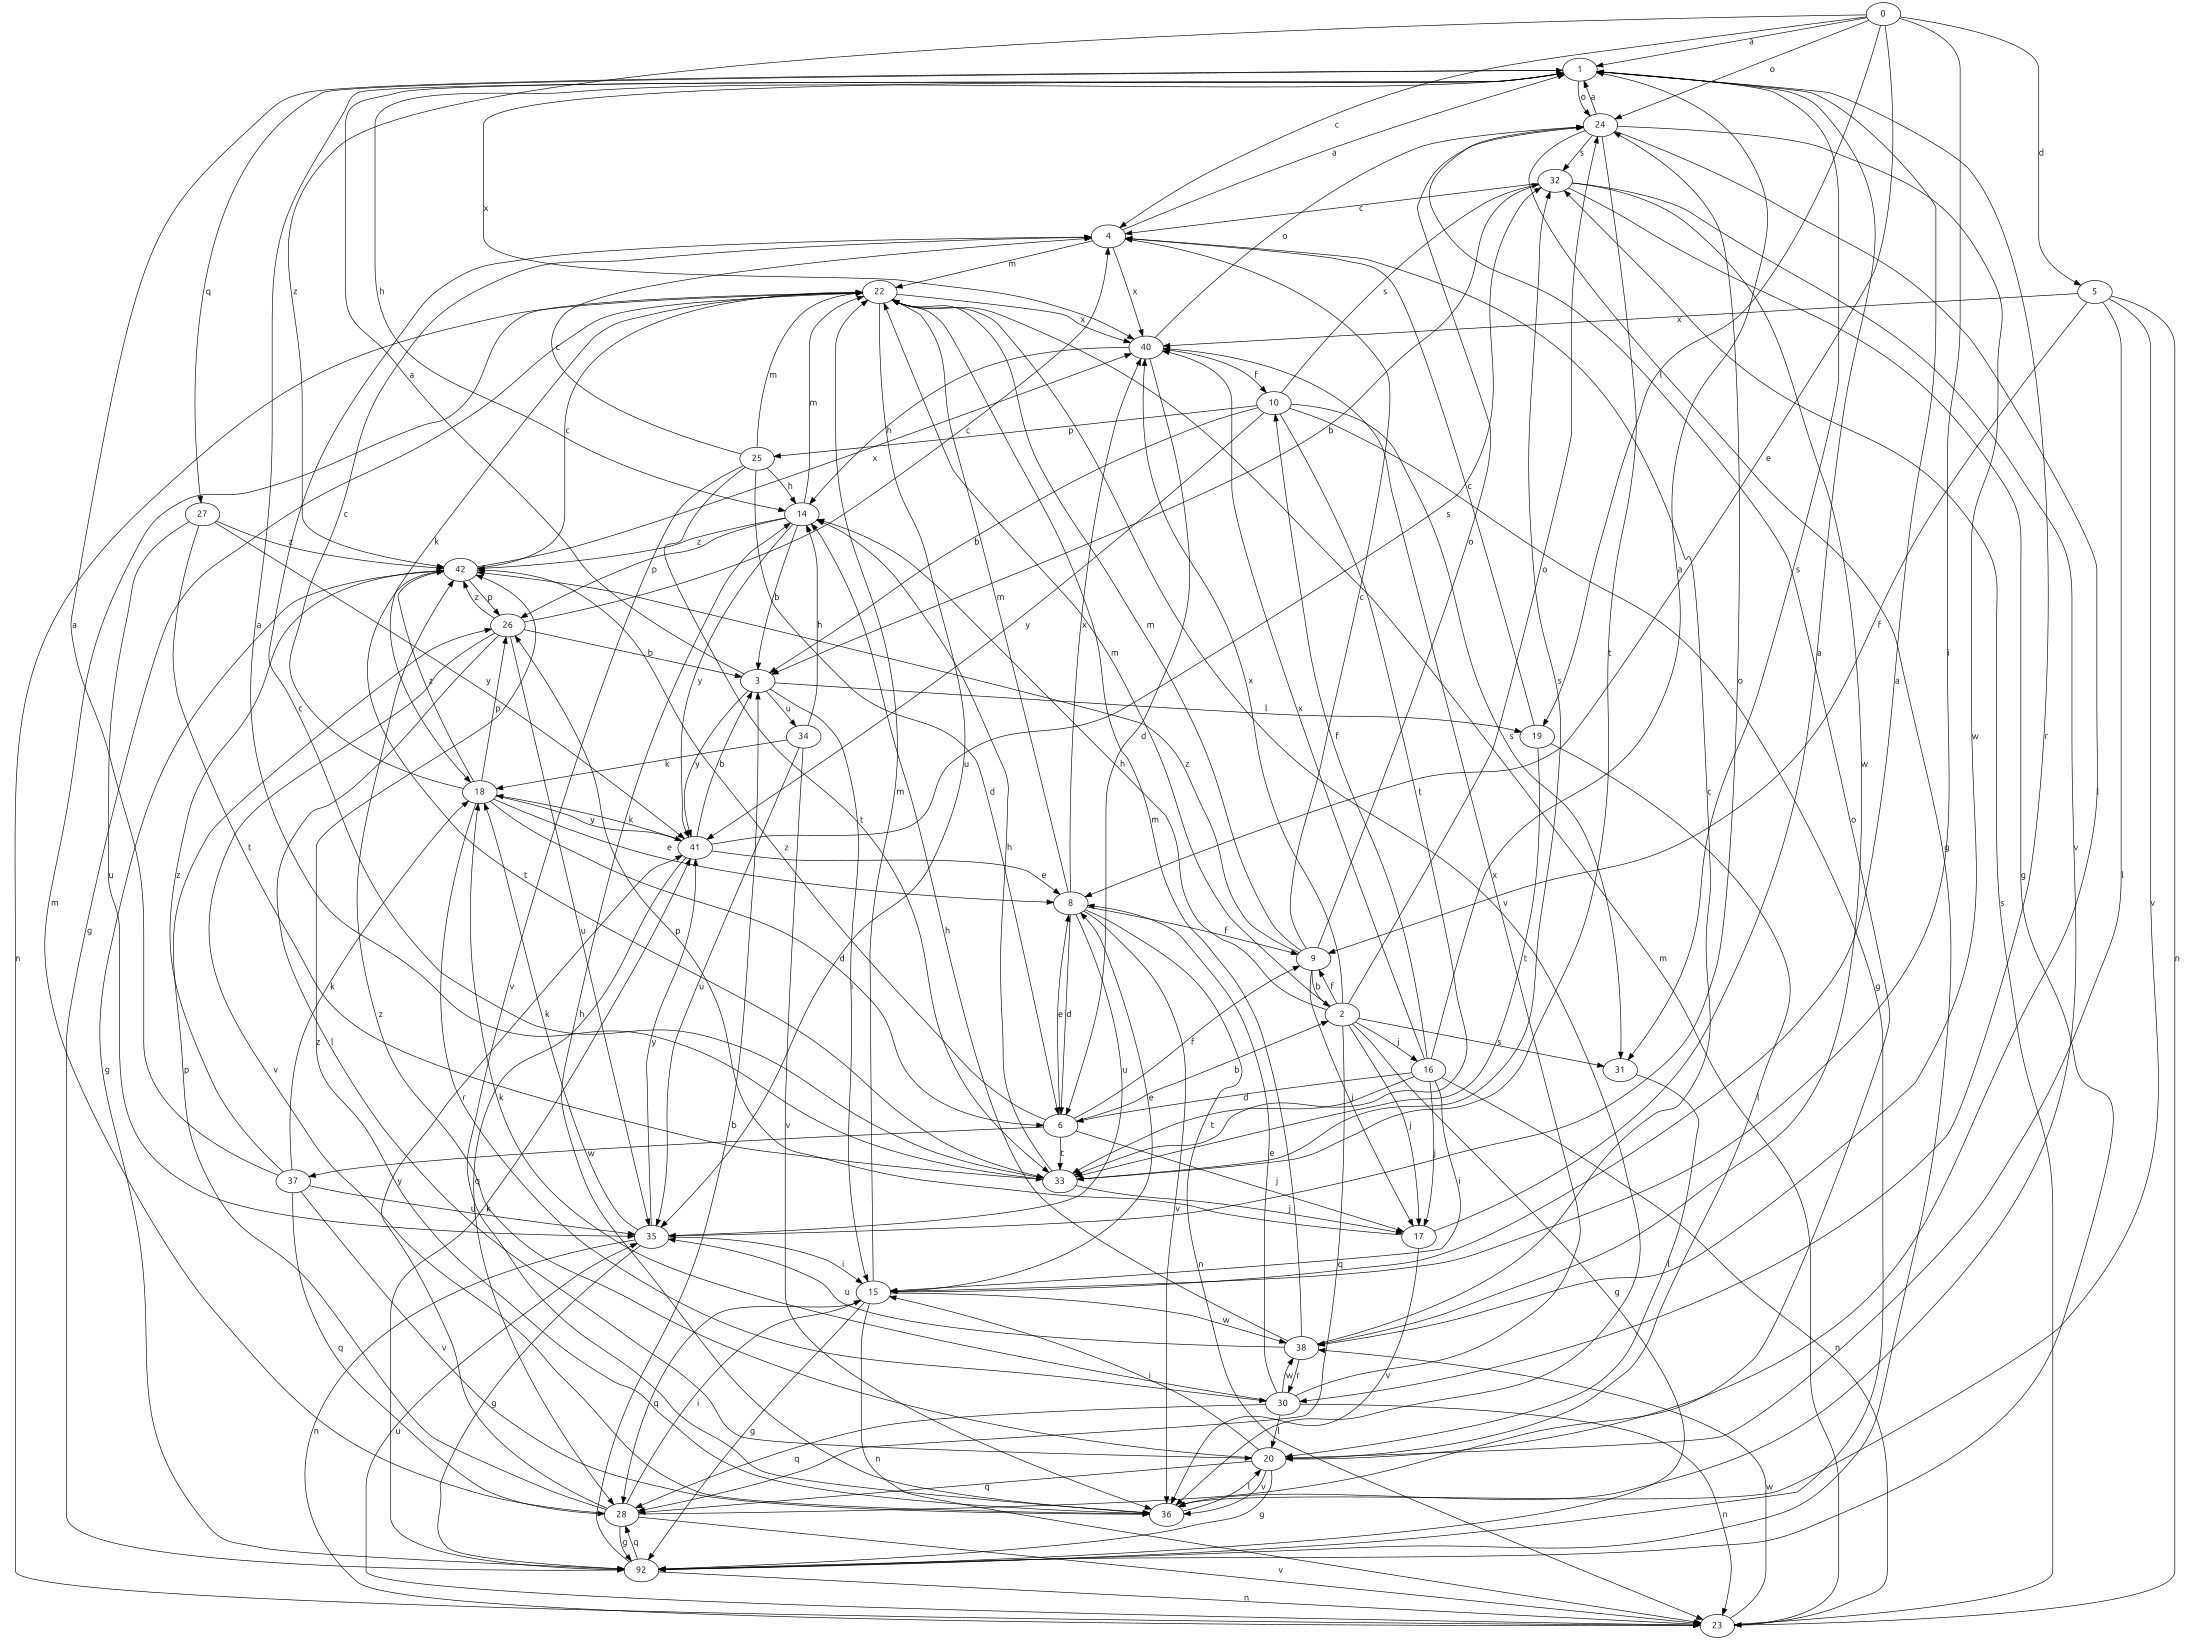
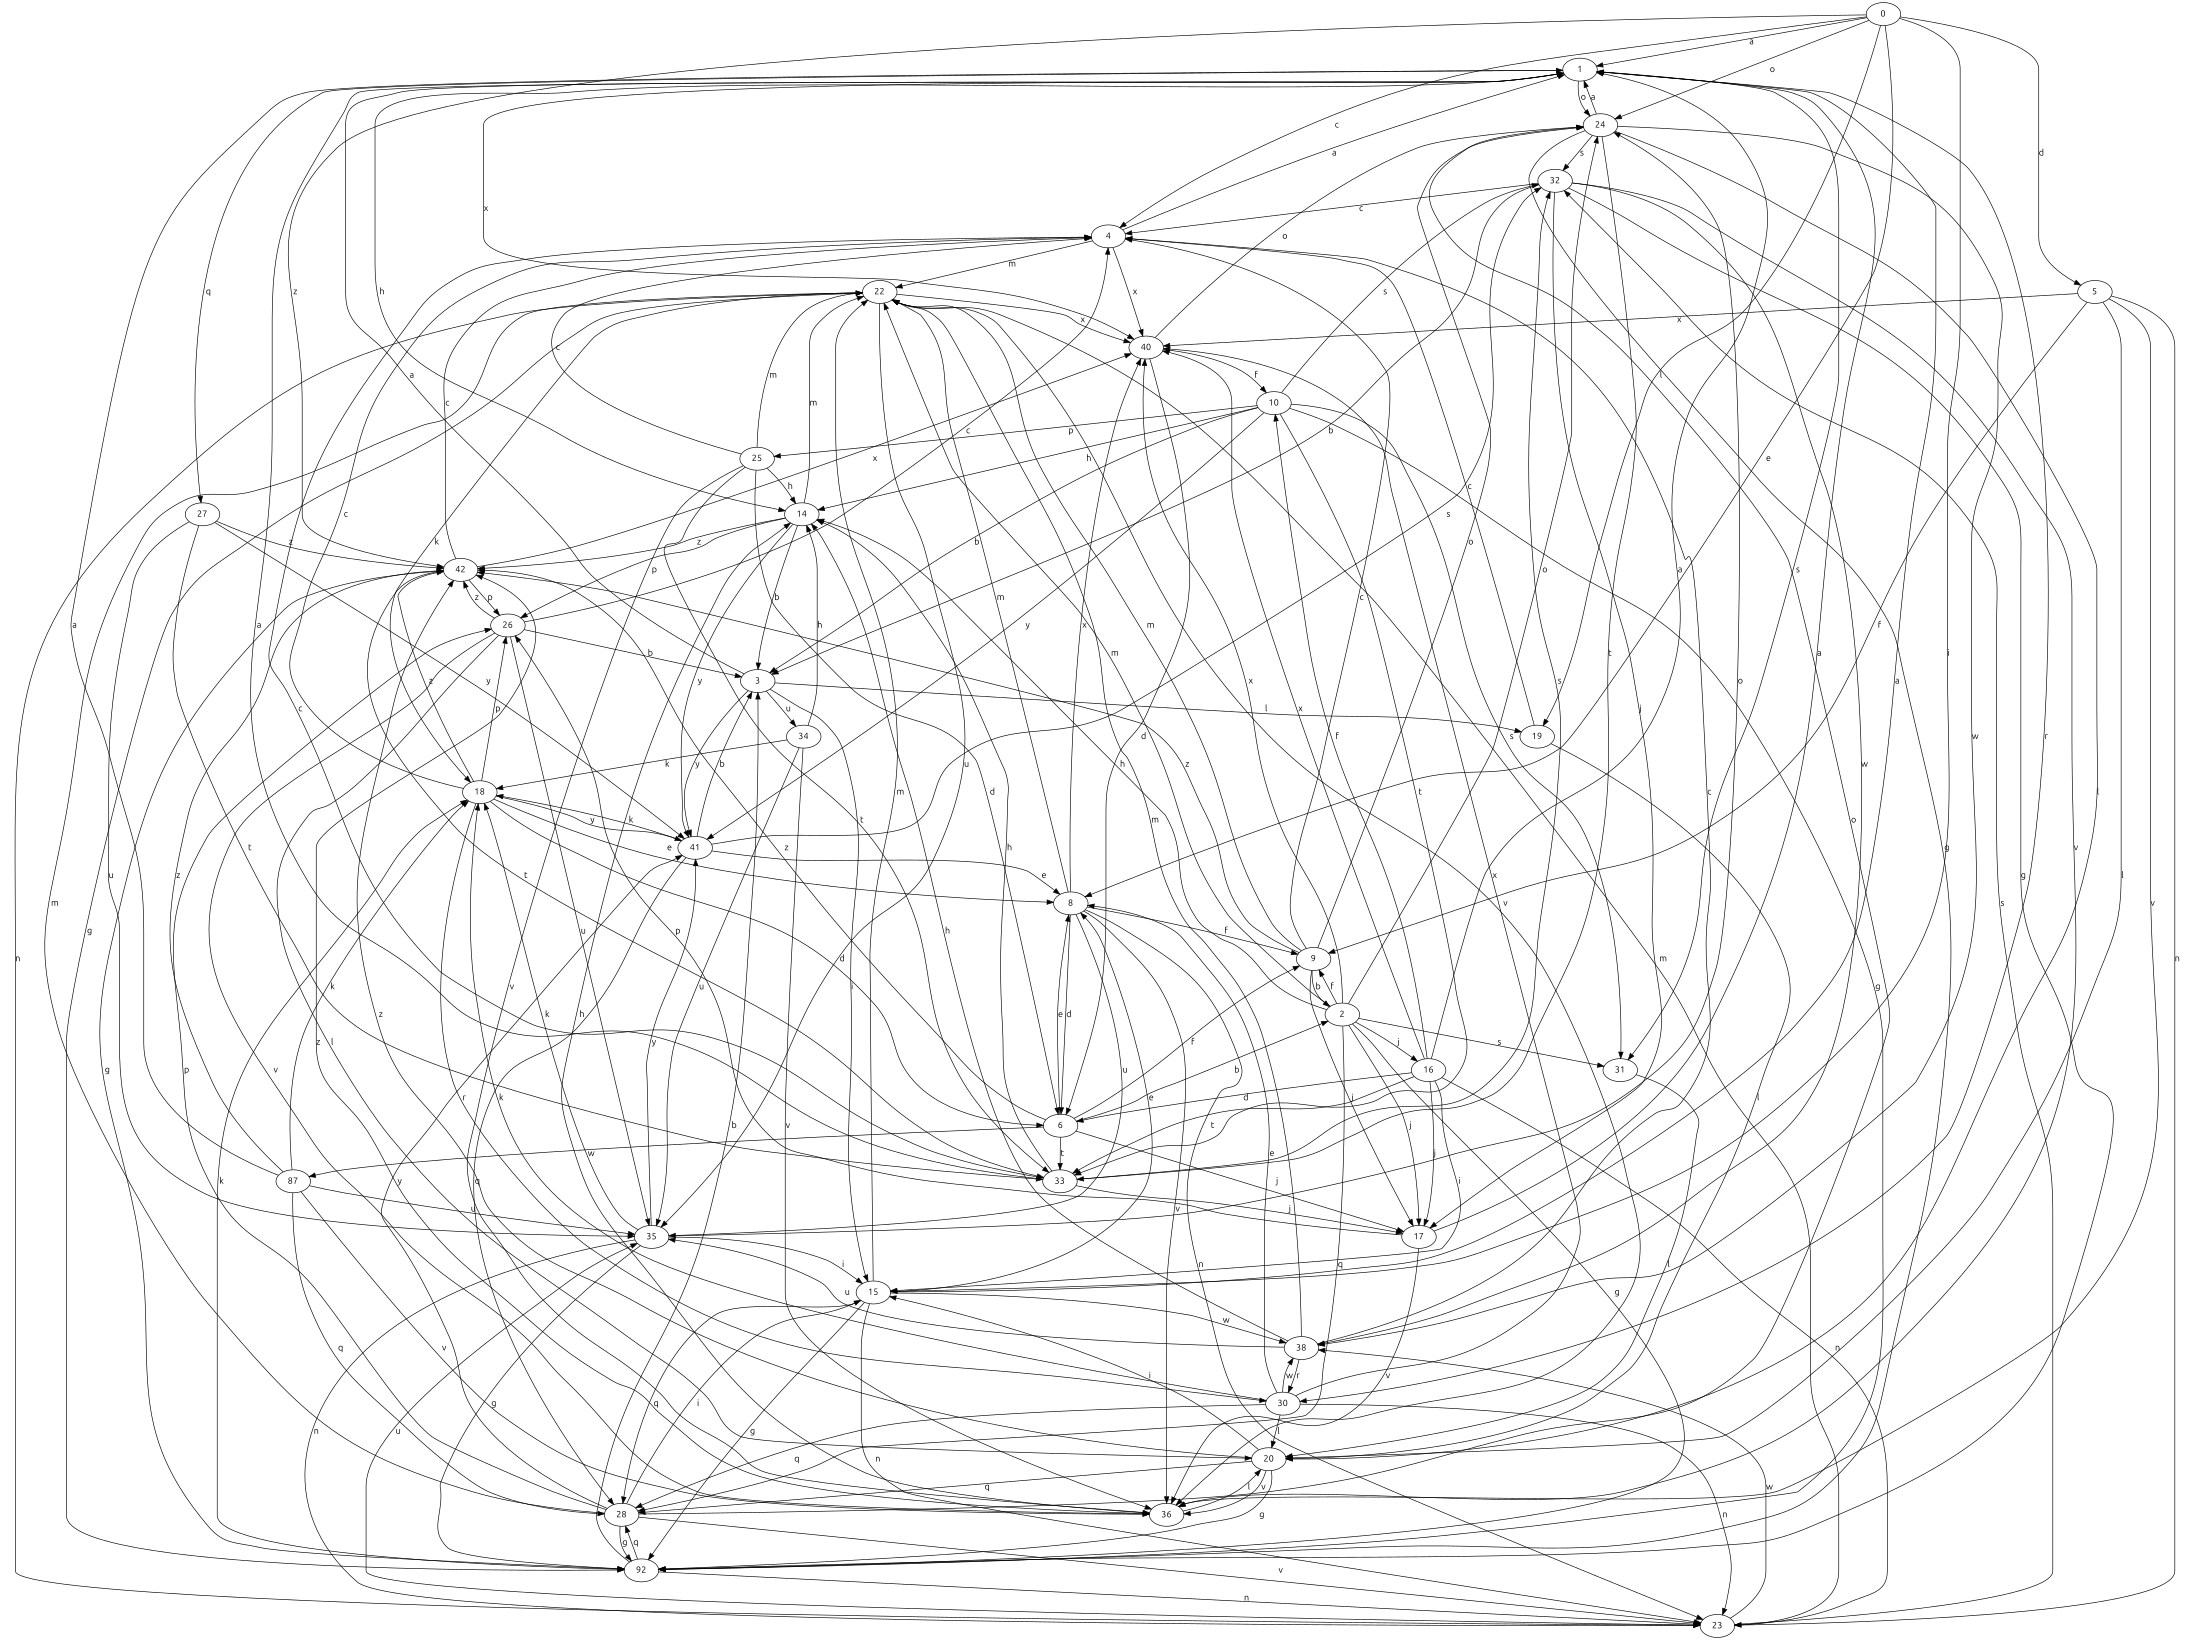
(596, 360) -> (651, 268)
(952, 382) -> (1041, 458)
none -> (1647, 760)
(1448, 1096) -> none
(293, 1181) -> (293, 1181)
(409, 1272) -> (217, 1325)
